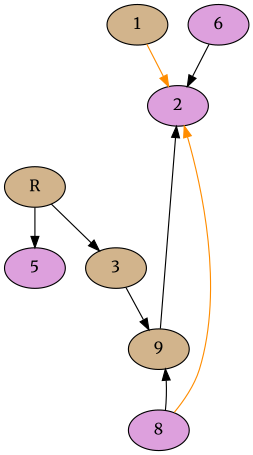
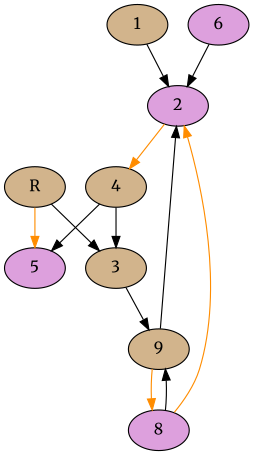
(155, 60) -> (155, 60)
none -> (116, 187)
(35, 222) -> (35, 222)
none -> (151, 384)
